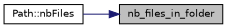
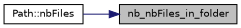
(171, 14) -> (178, 14)
